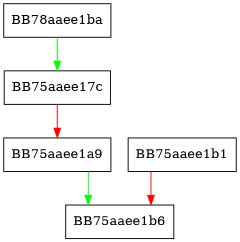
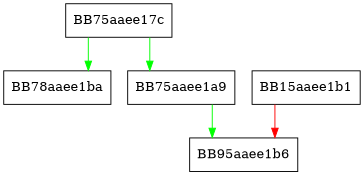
(57, 49) -> (88, 49)
(57, 116) -> (150, 49)
(182, 155) -> (306, 88)
(120, 222) -> (244, 155)
